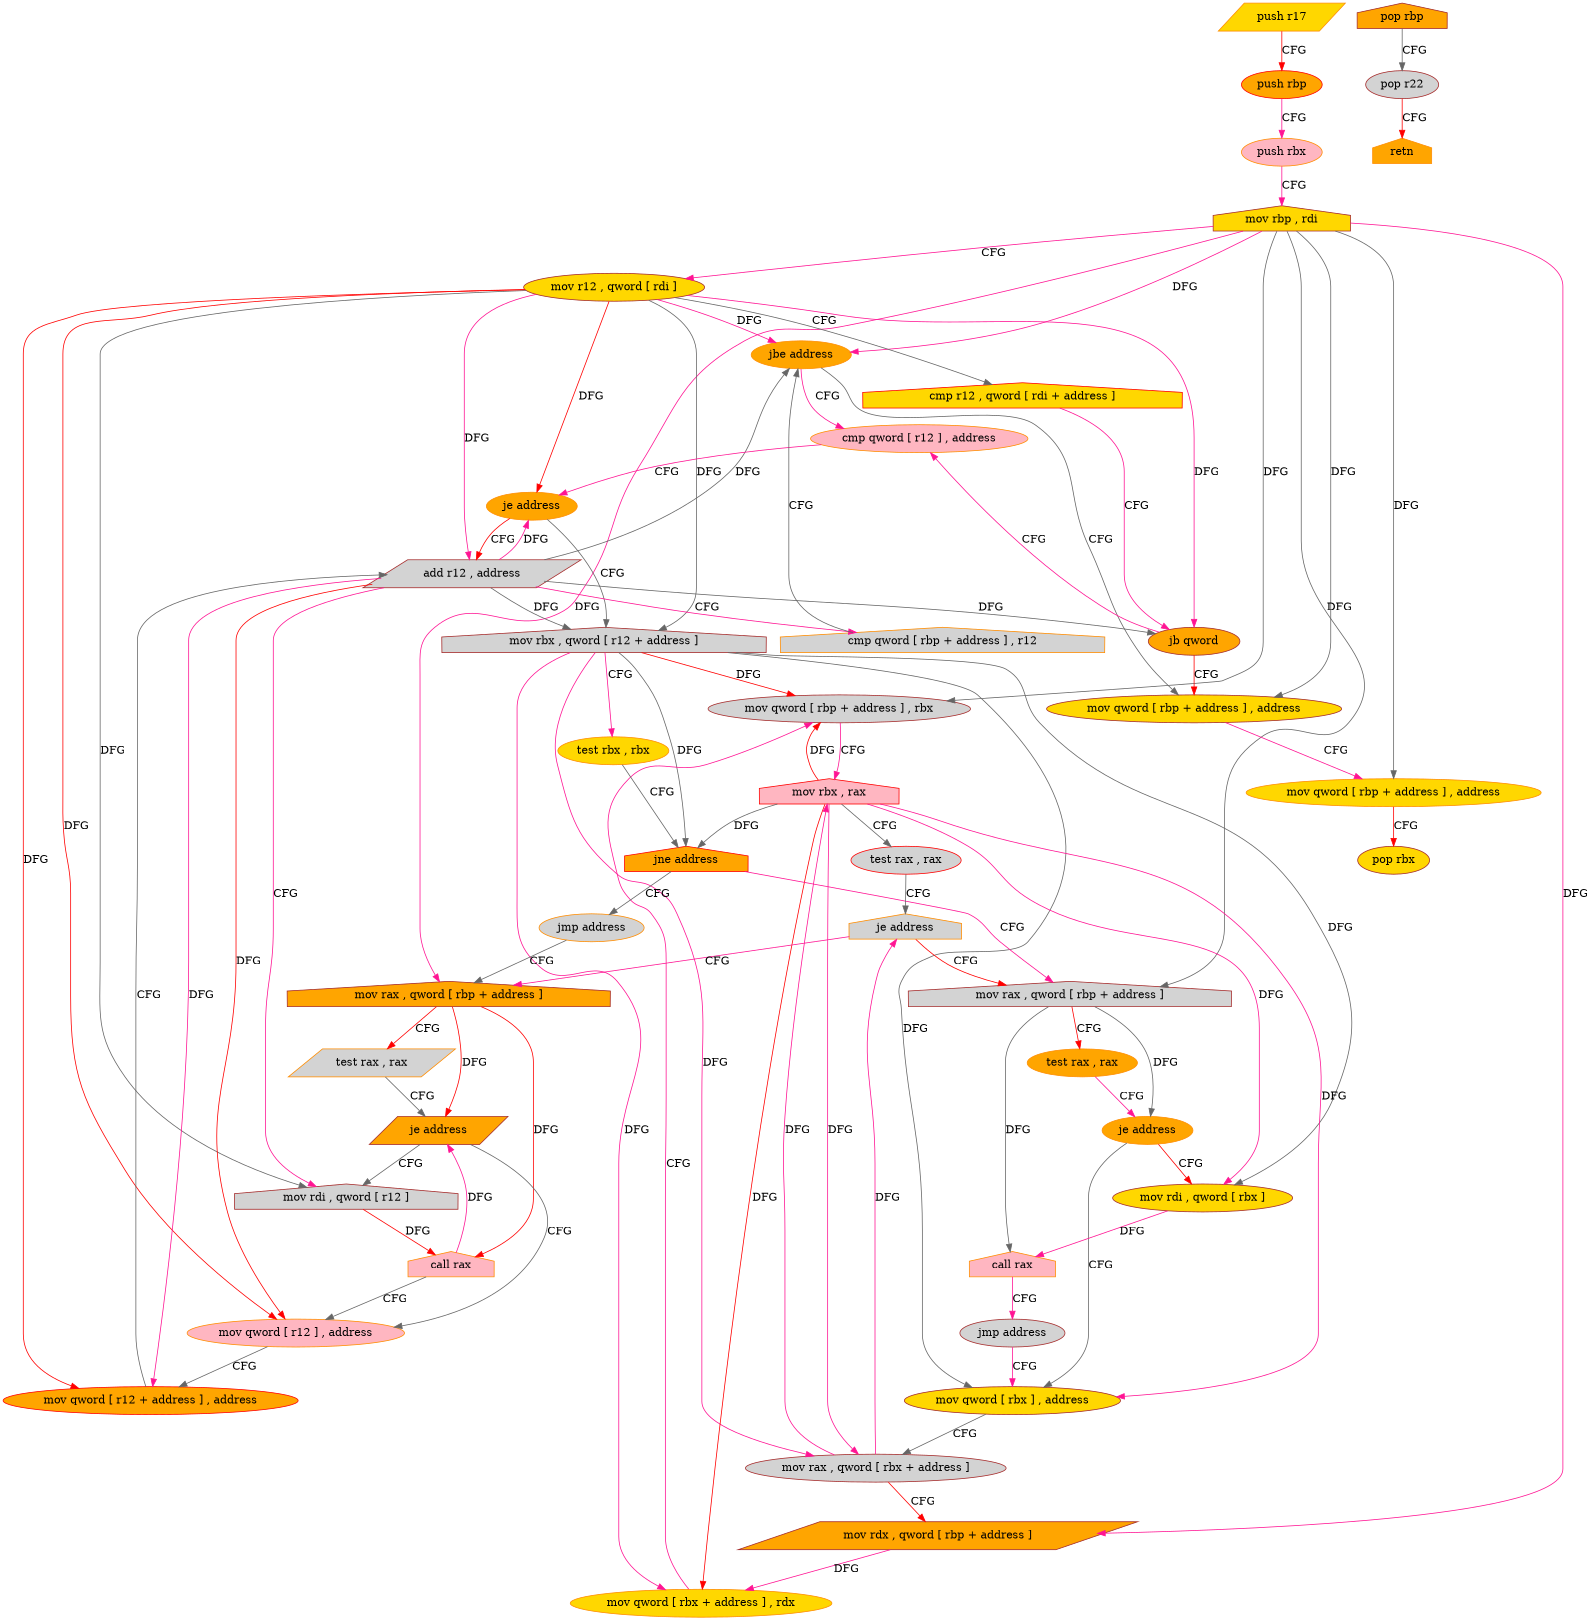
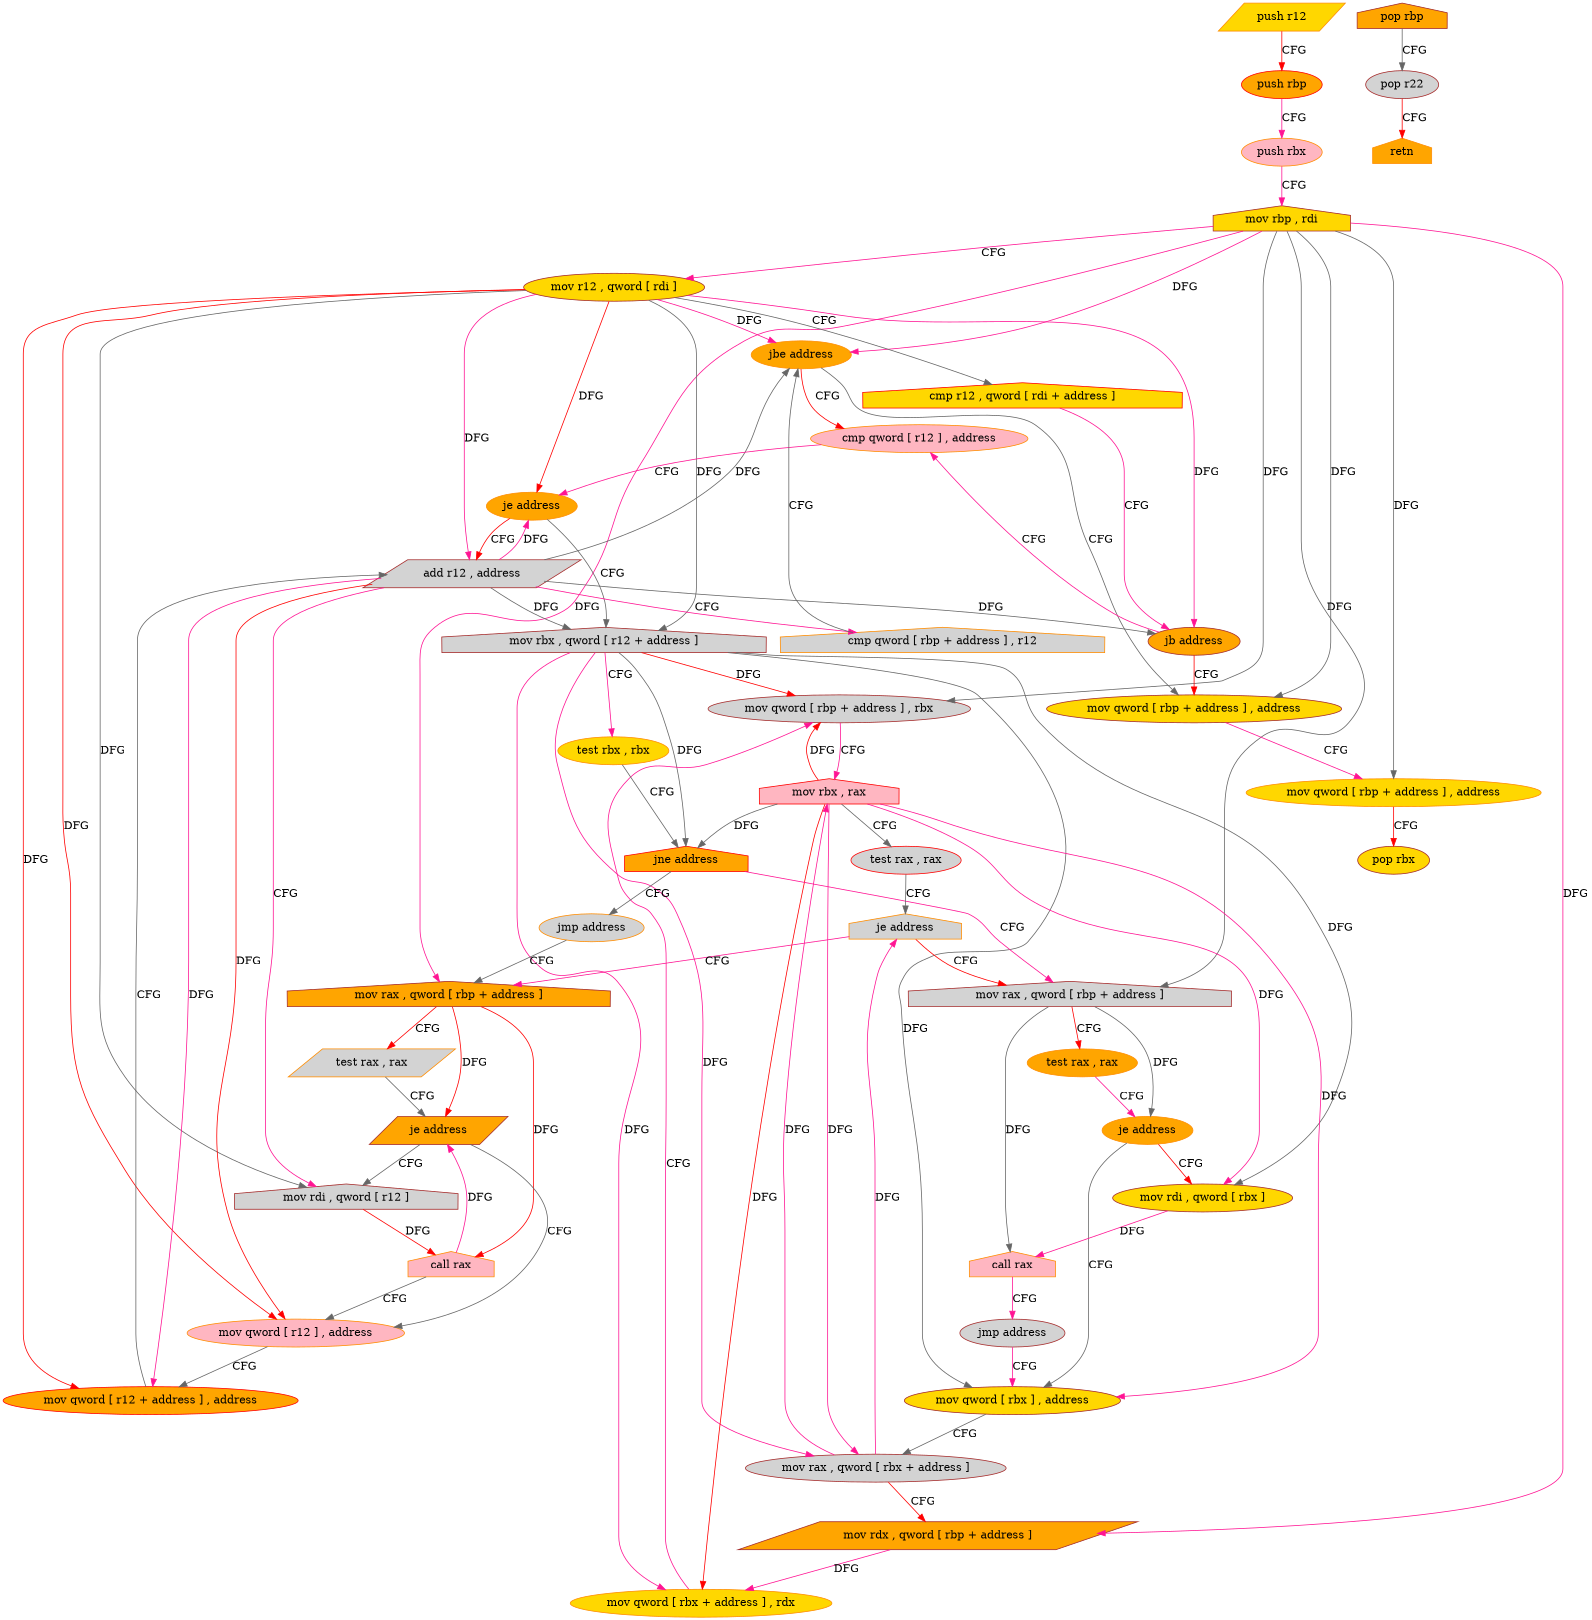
(1282, 17) -> (1282, 17)
(810, 403) -> (810, 403)
(1194, 641) -> (1194, 641)
